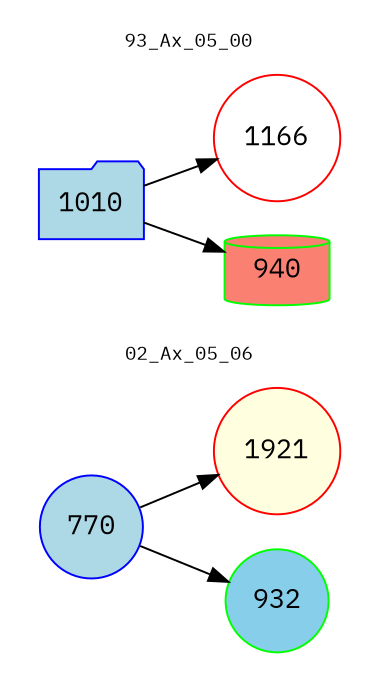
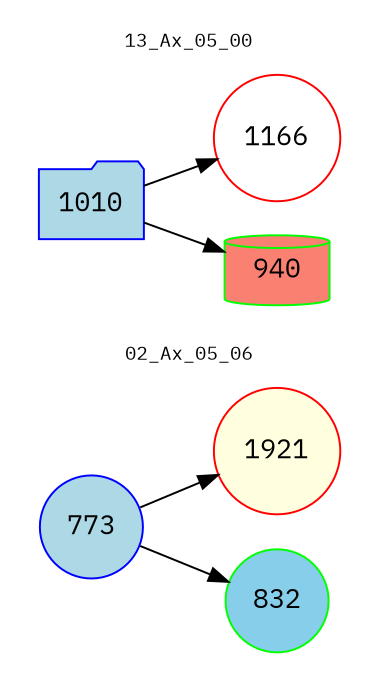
(190, 42) -> (190, 42)
(91, 527) -> (91, 527)
(277, 601) -> (277, 601)
